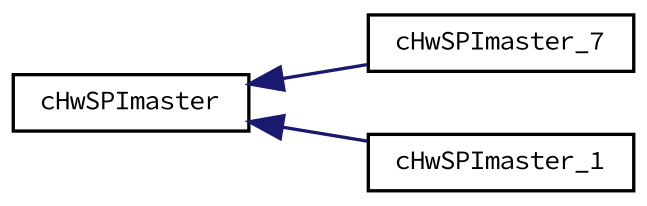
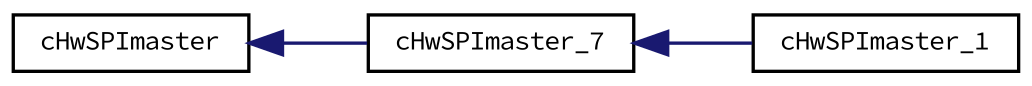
(325, 134) -> (710, 43)
